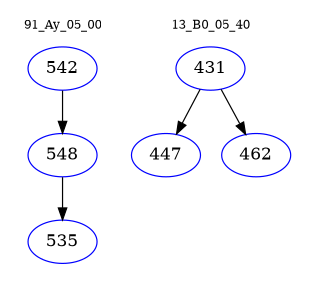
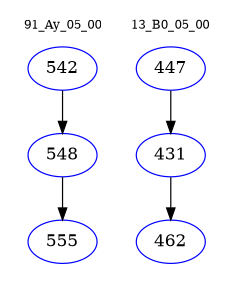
(211, 26) -> (171, 26)
(191, 106) -> (171, 106)
(63, 242) -> (63, 242)
